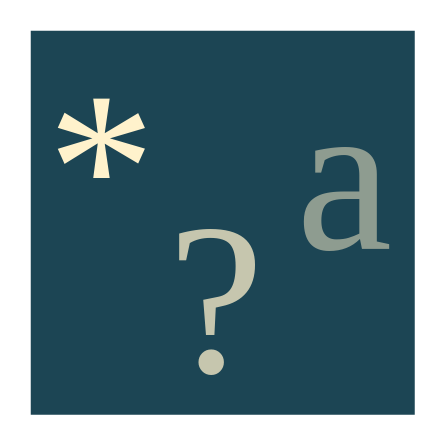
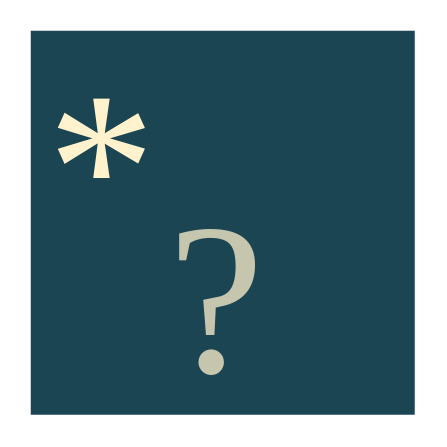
(345, 177) -> none
